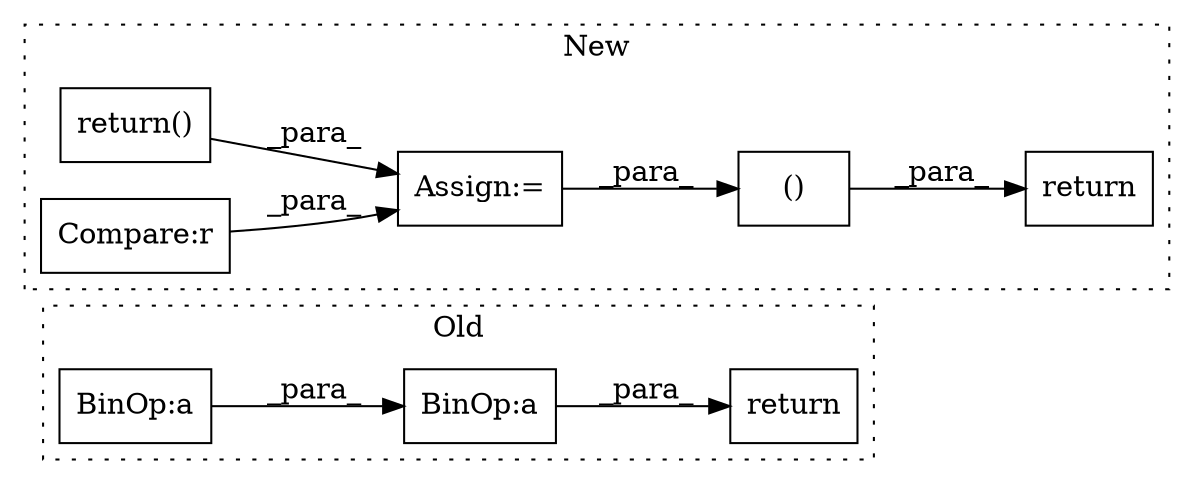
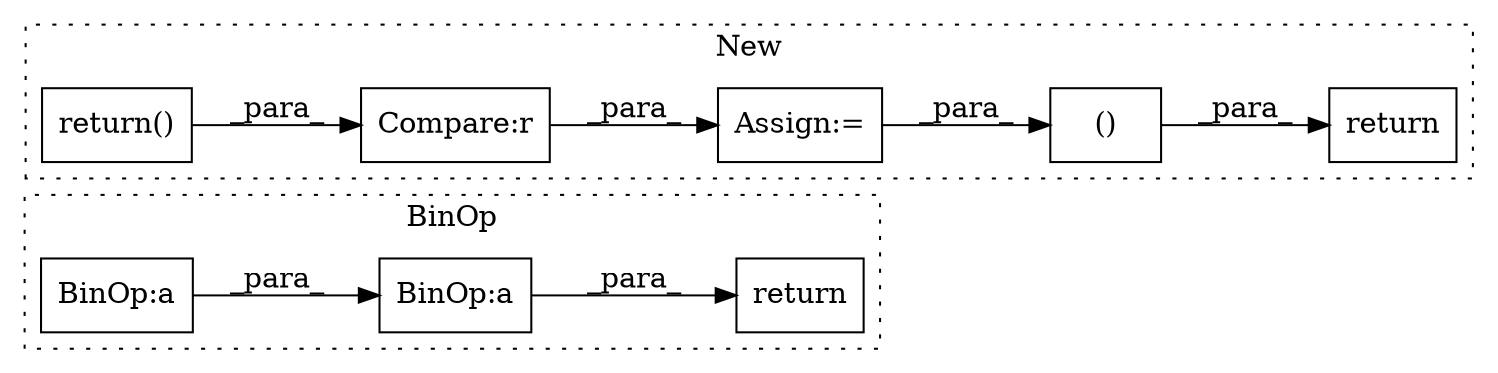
(294, 154) -> (266, 125)
(458, 329) -> (452, 218)
